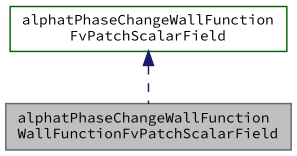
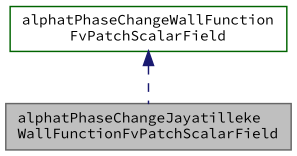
(148, 127) -> (148, 127)
